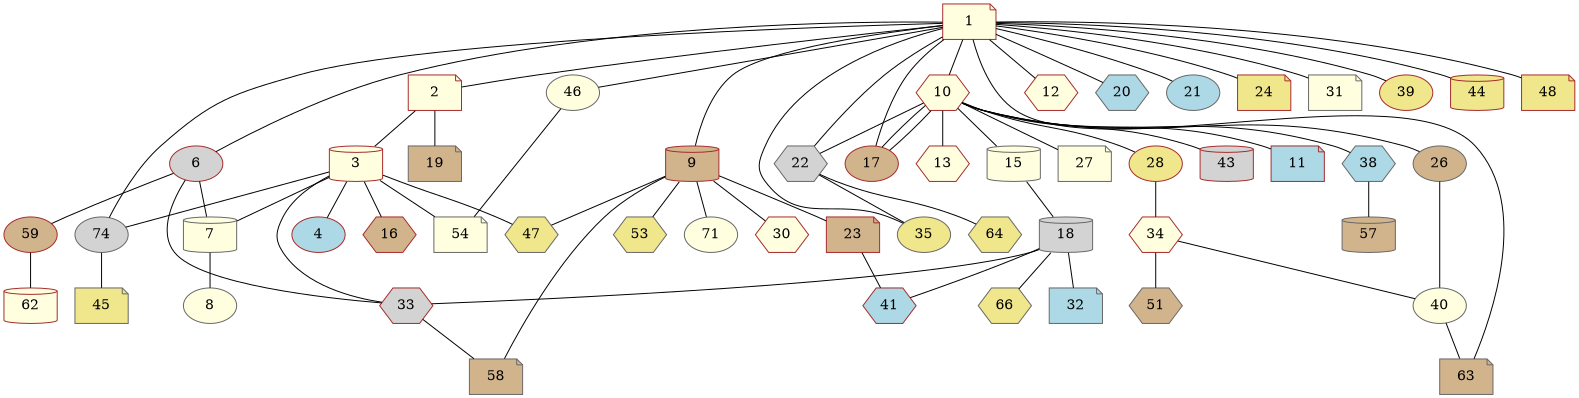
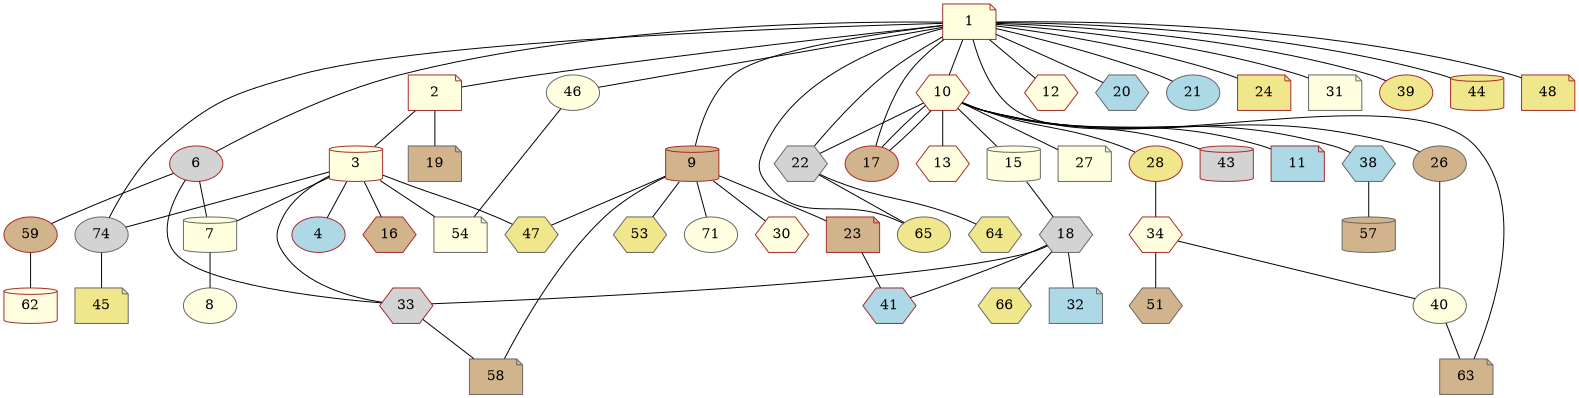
(924, 235) -> (924, 235)
(1066, 235) -> (1066, 235)
